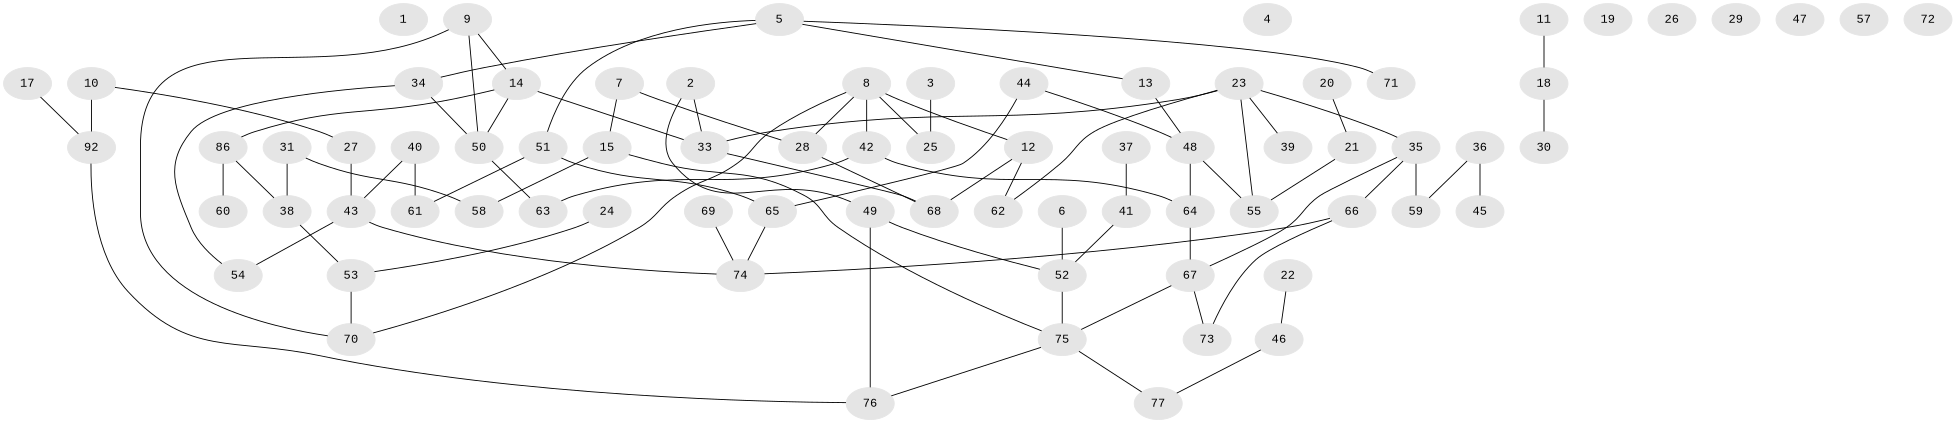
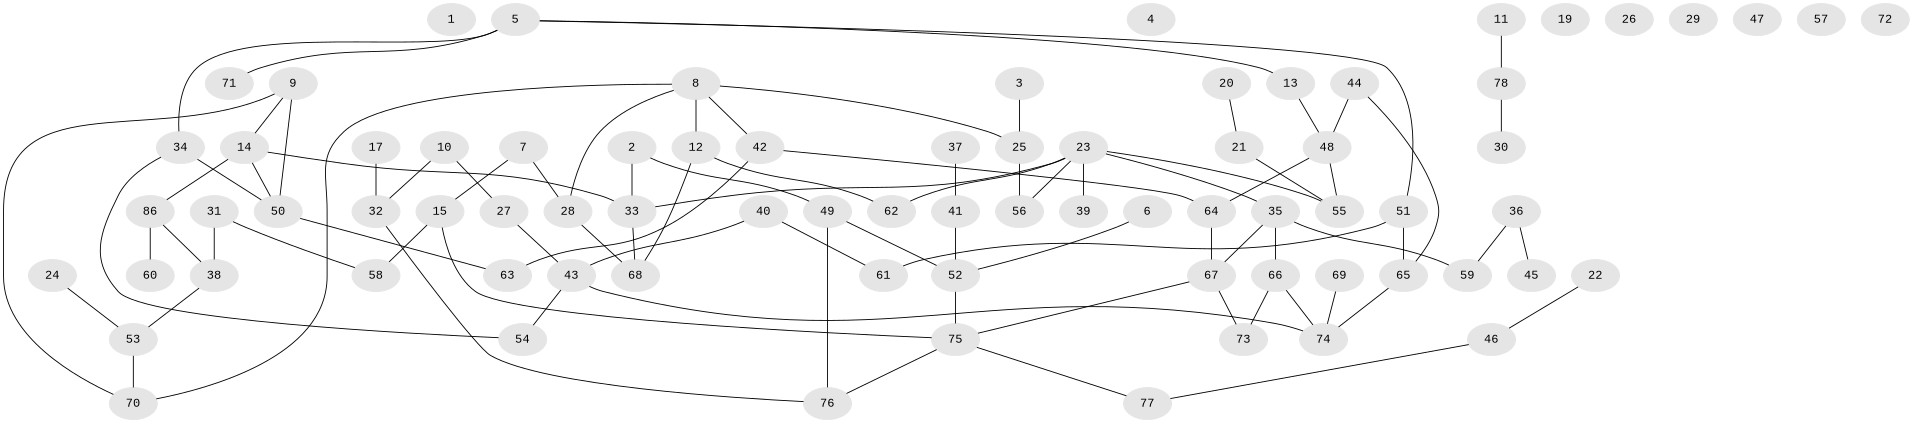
(1544, 84) -> (1501, 84)
(92, 148) -> (376, 212)
none -> (1020, 212)
